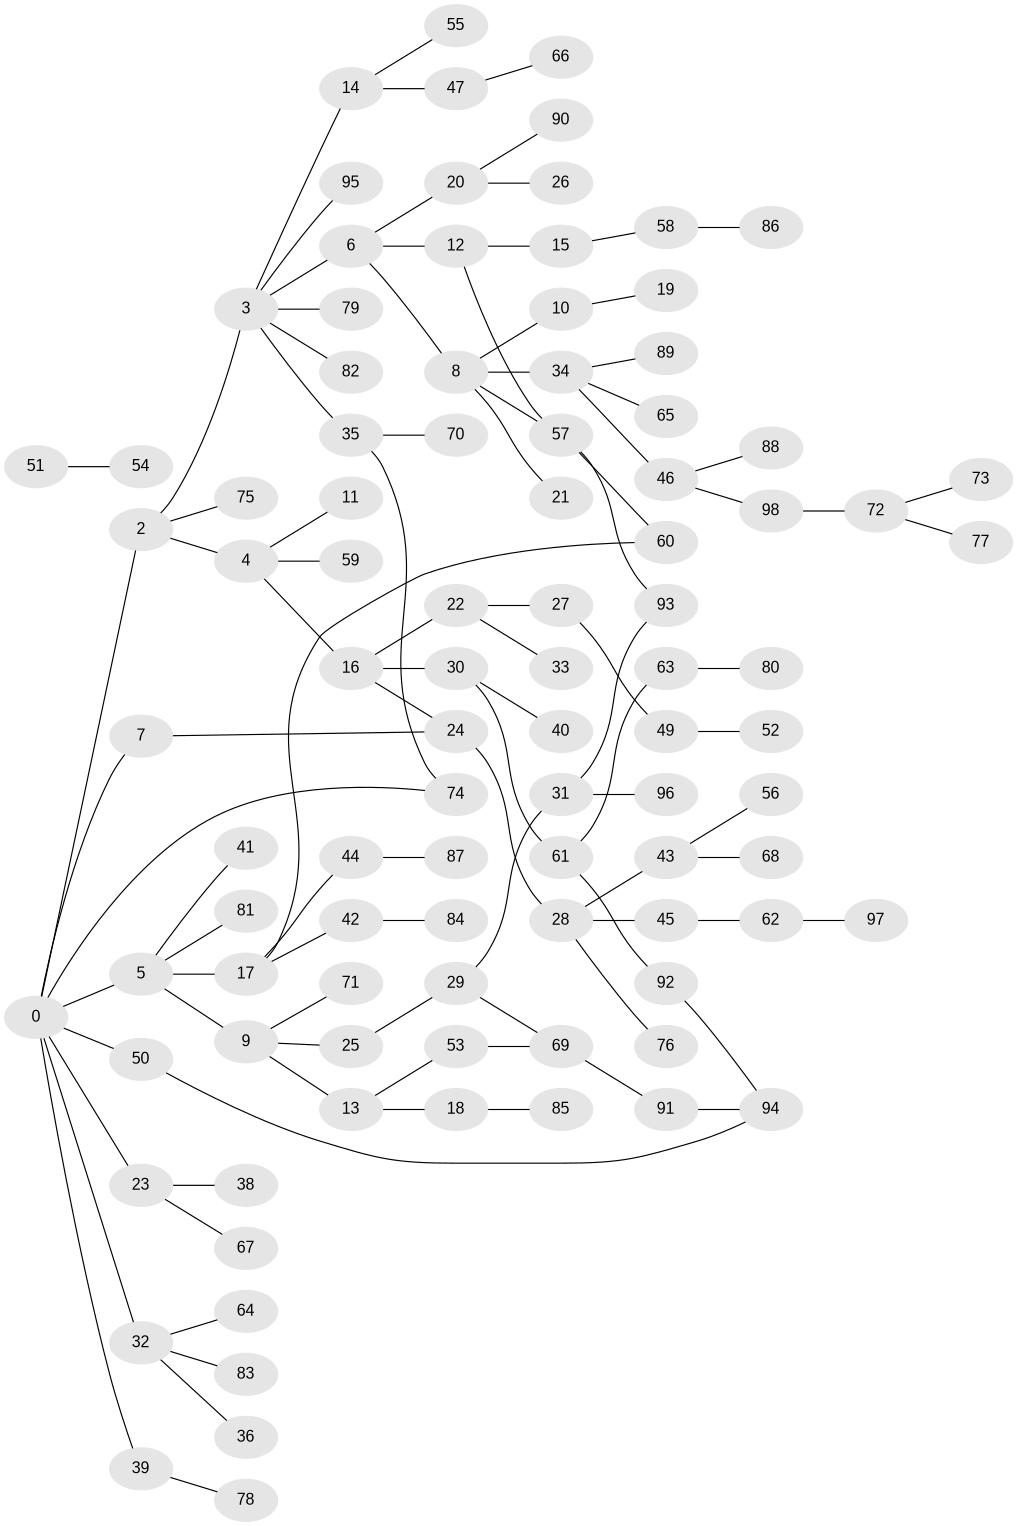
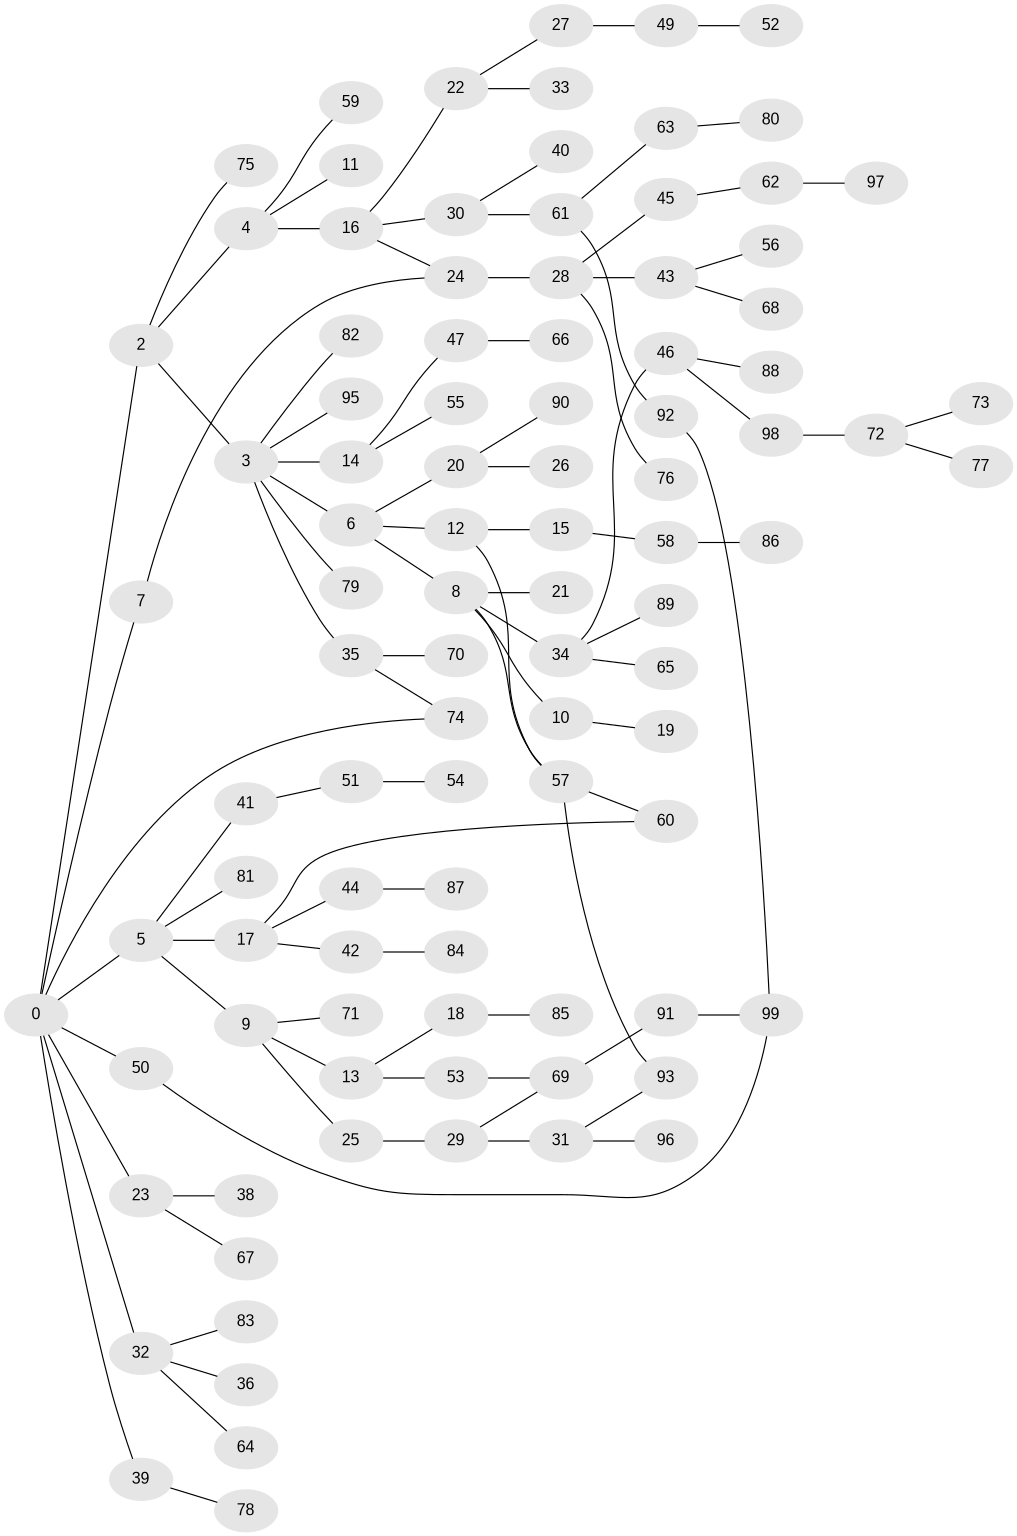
none -> (299, 793)
(771, 1110) -> (771, 1015)
